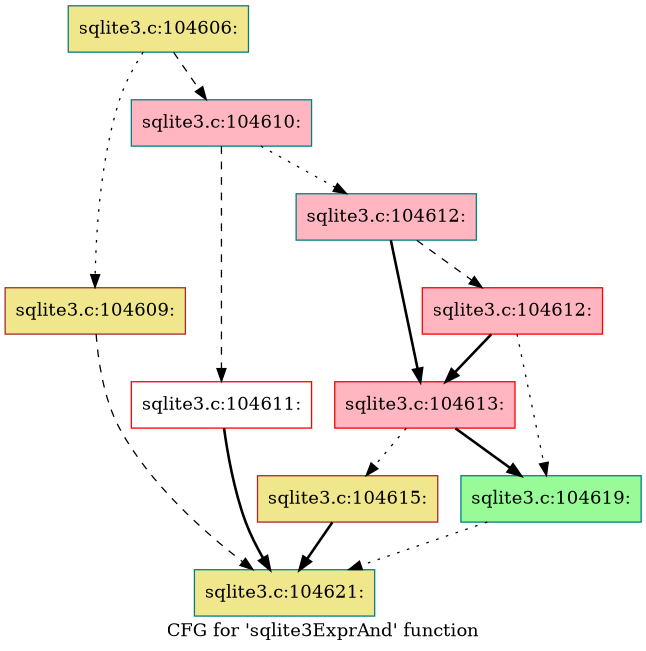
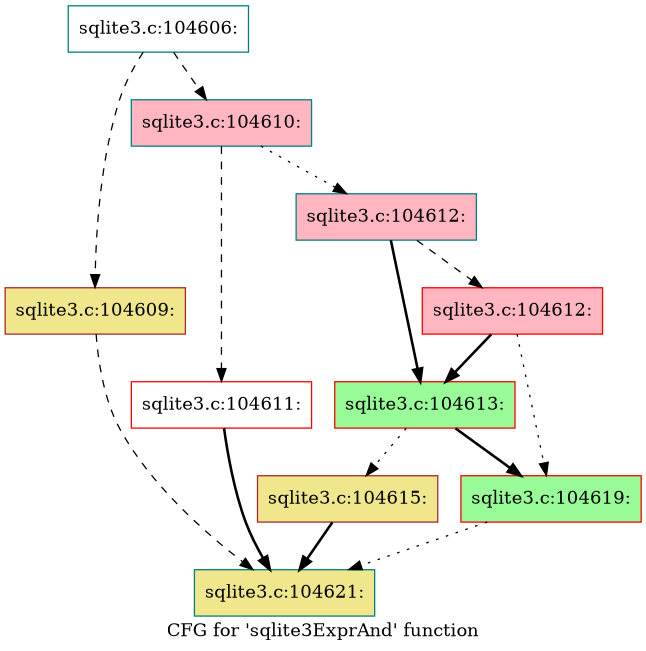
(158, 29) -> (158, 29)
(105, 160) -> (105, 160)
(425, 405) -> (425, 405)
(551, 499) -> (551, 499)
